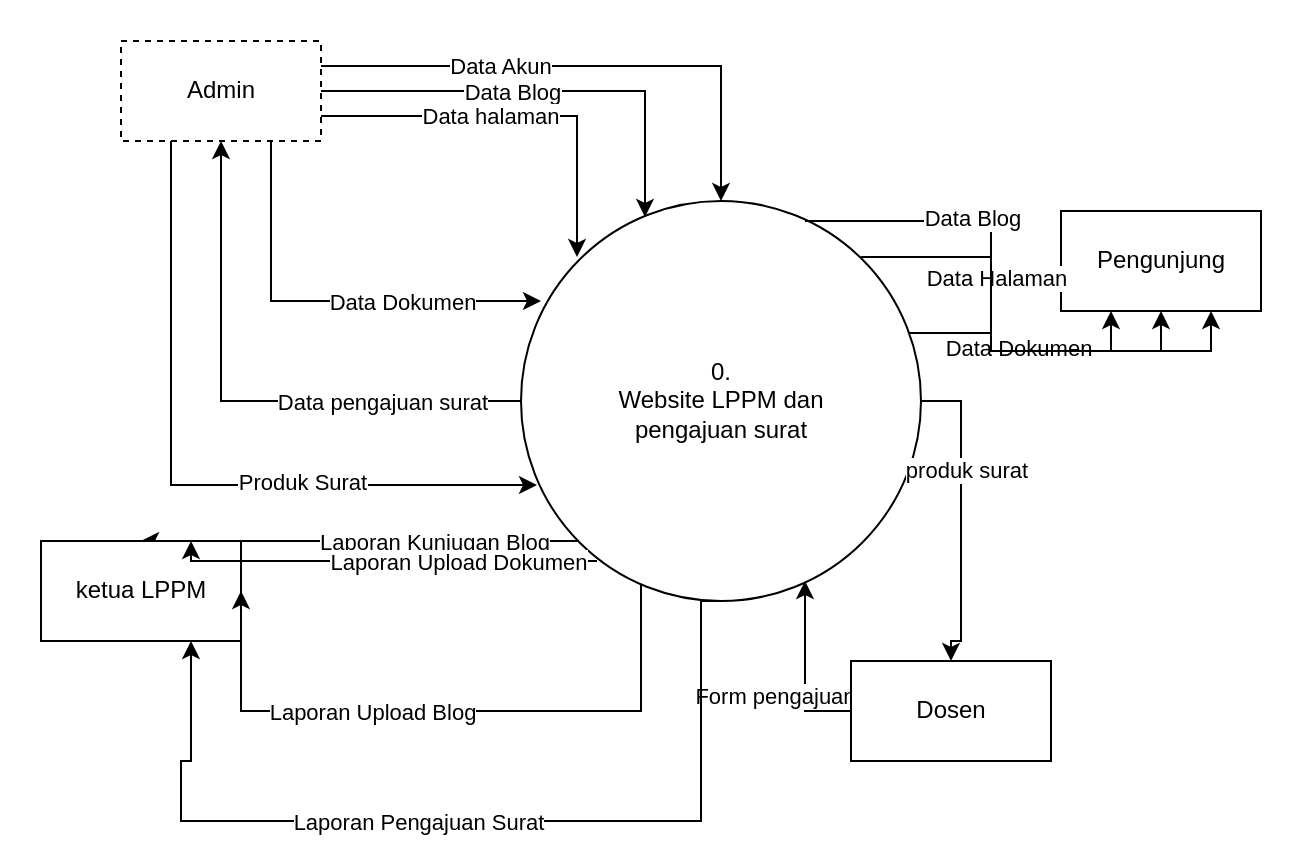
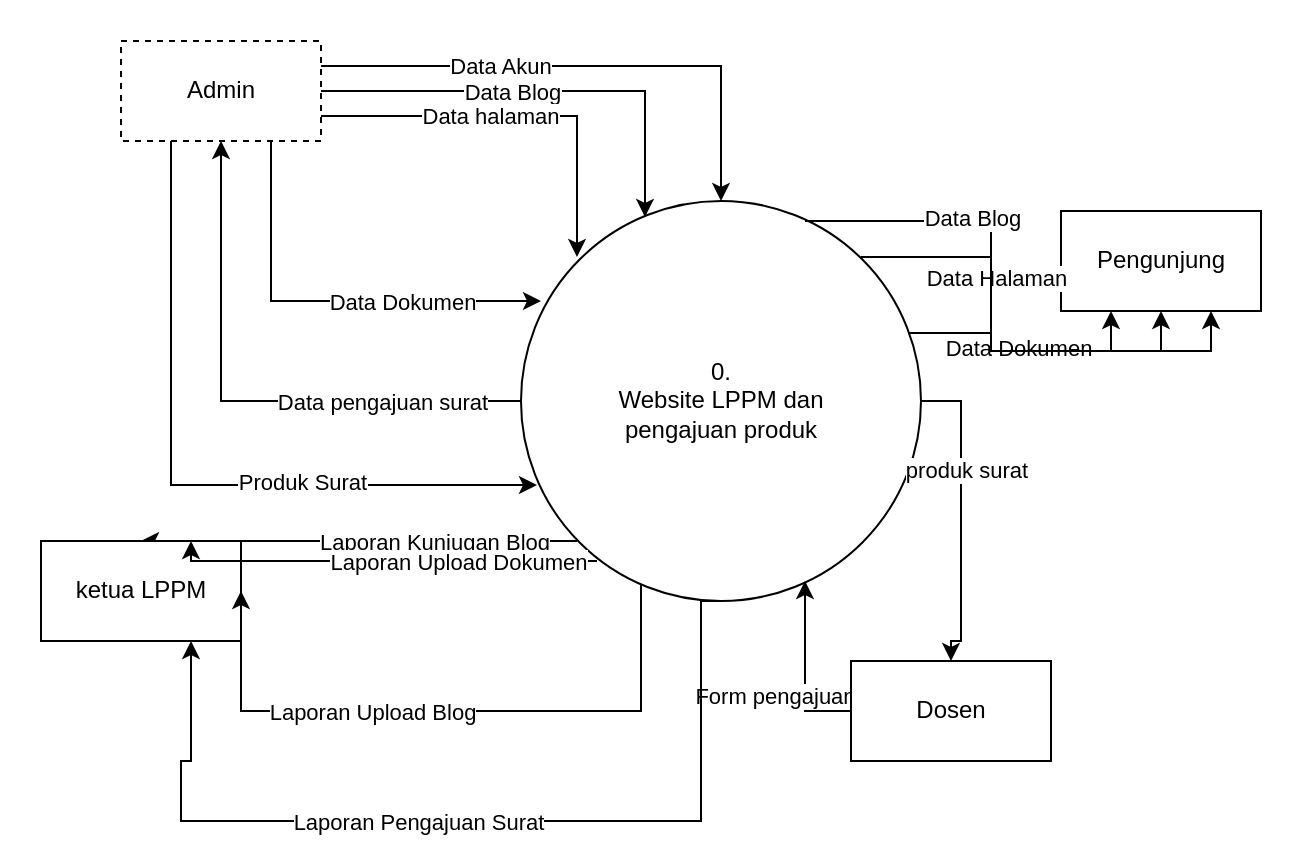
(722, 401) -> (722, 401)
